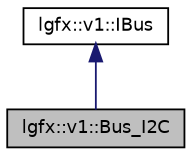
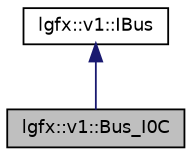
(96, 128) -> (96, 128)
